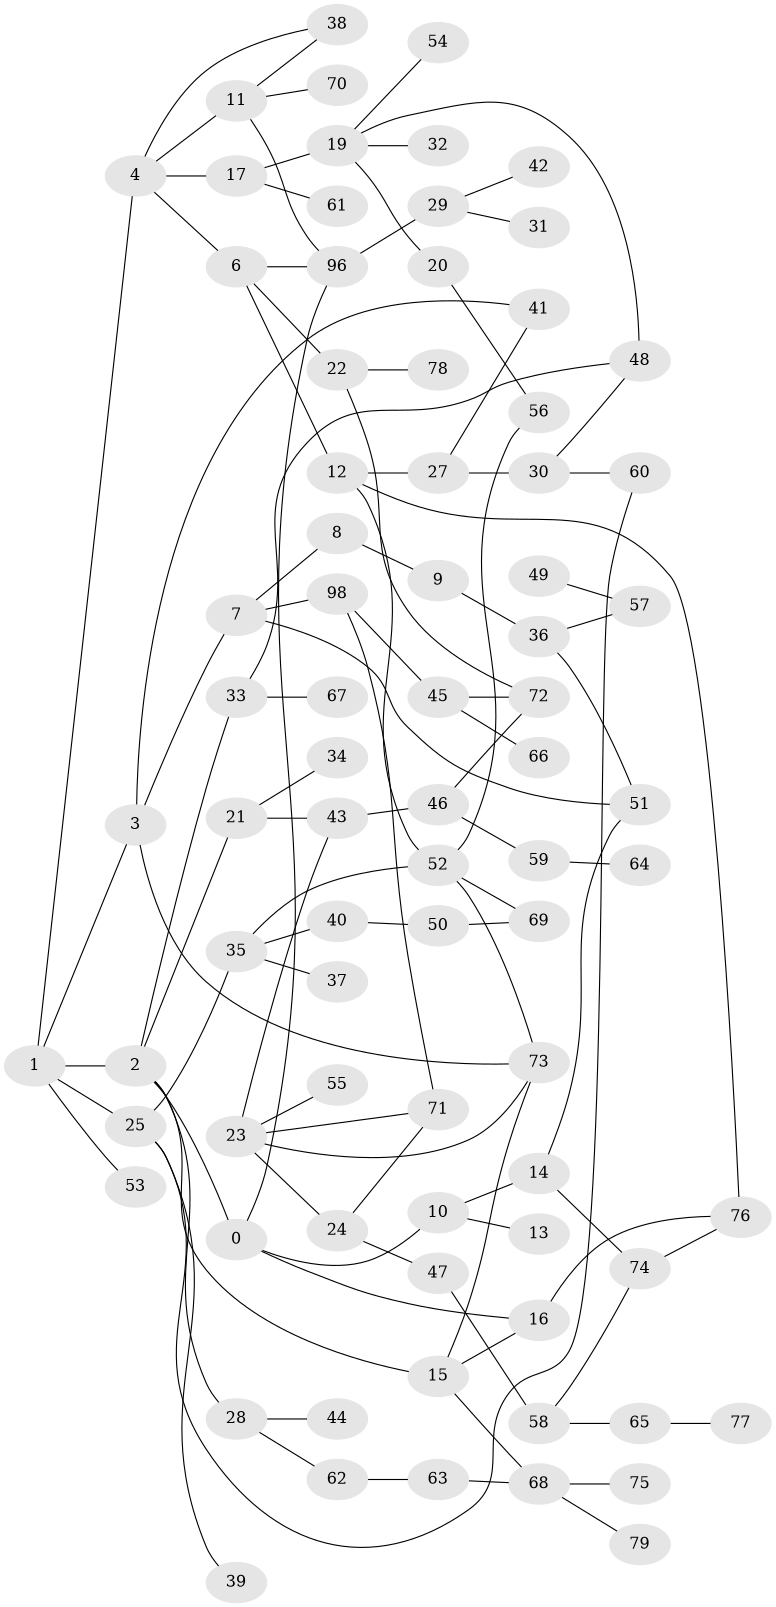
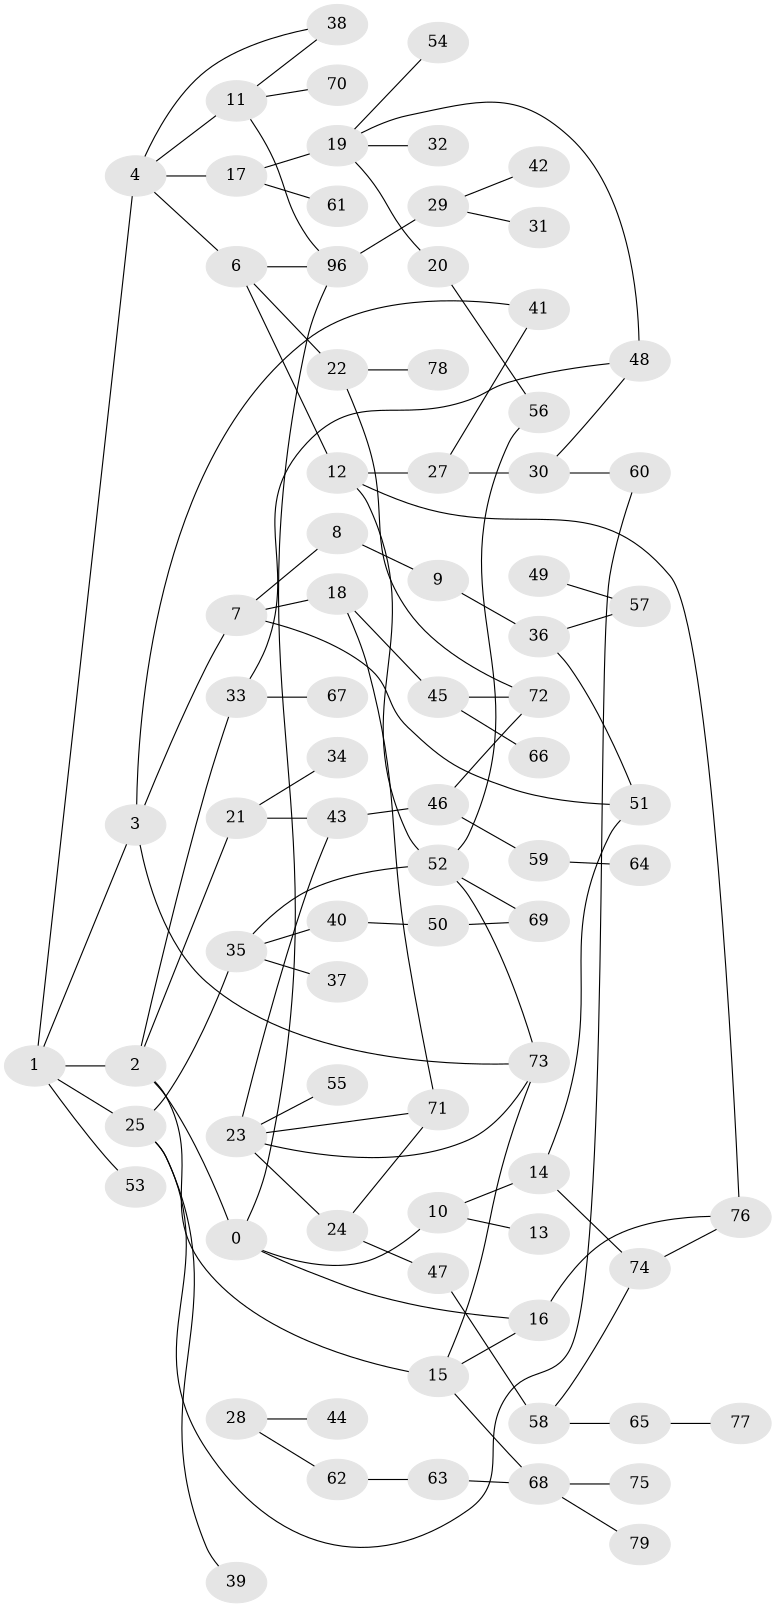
(337, 594) -> (337, 594)
(190, 1200) -> none
